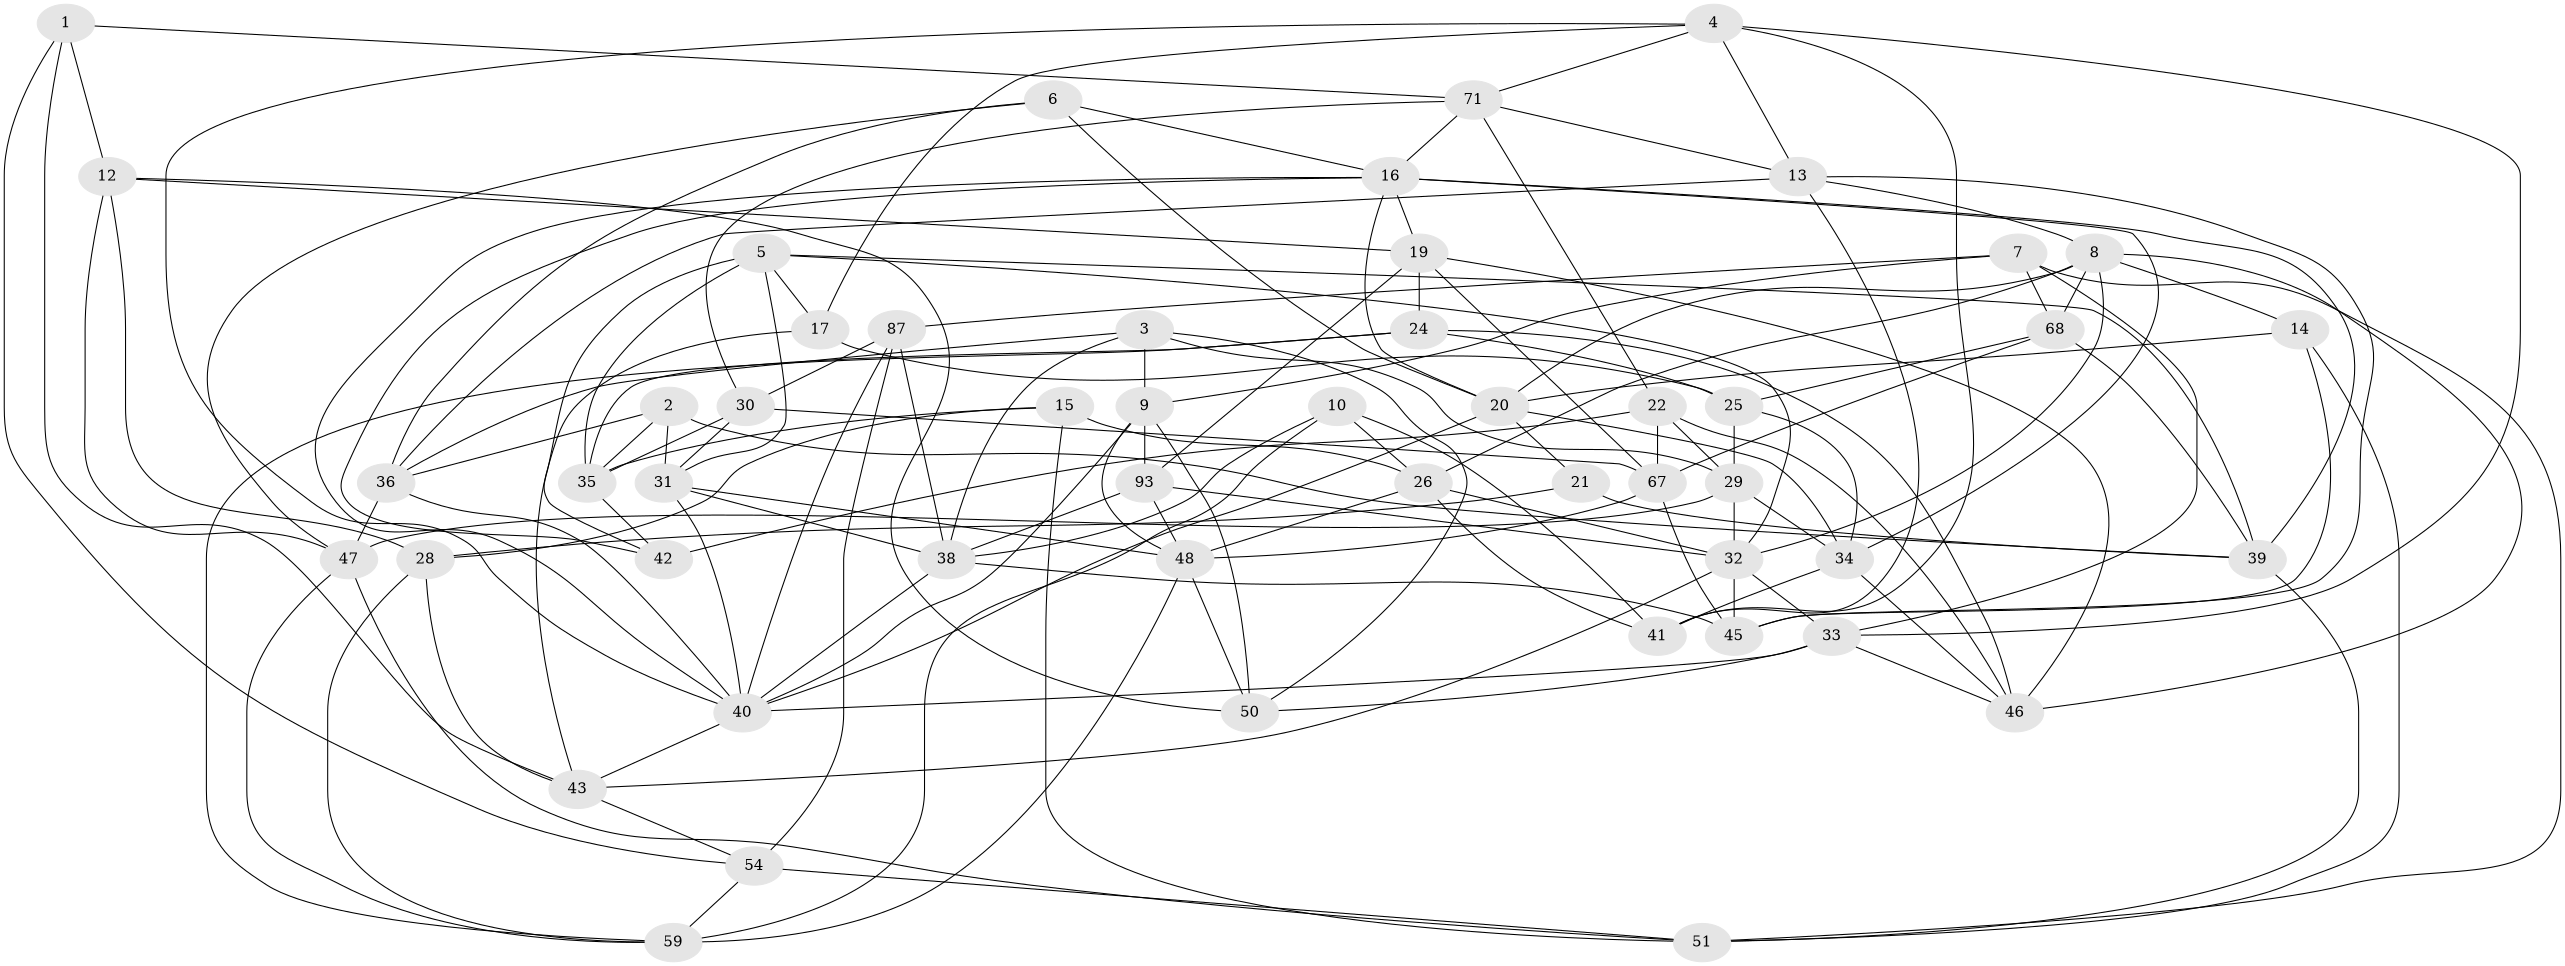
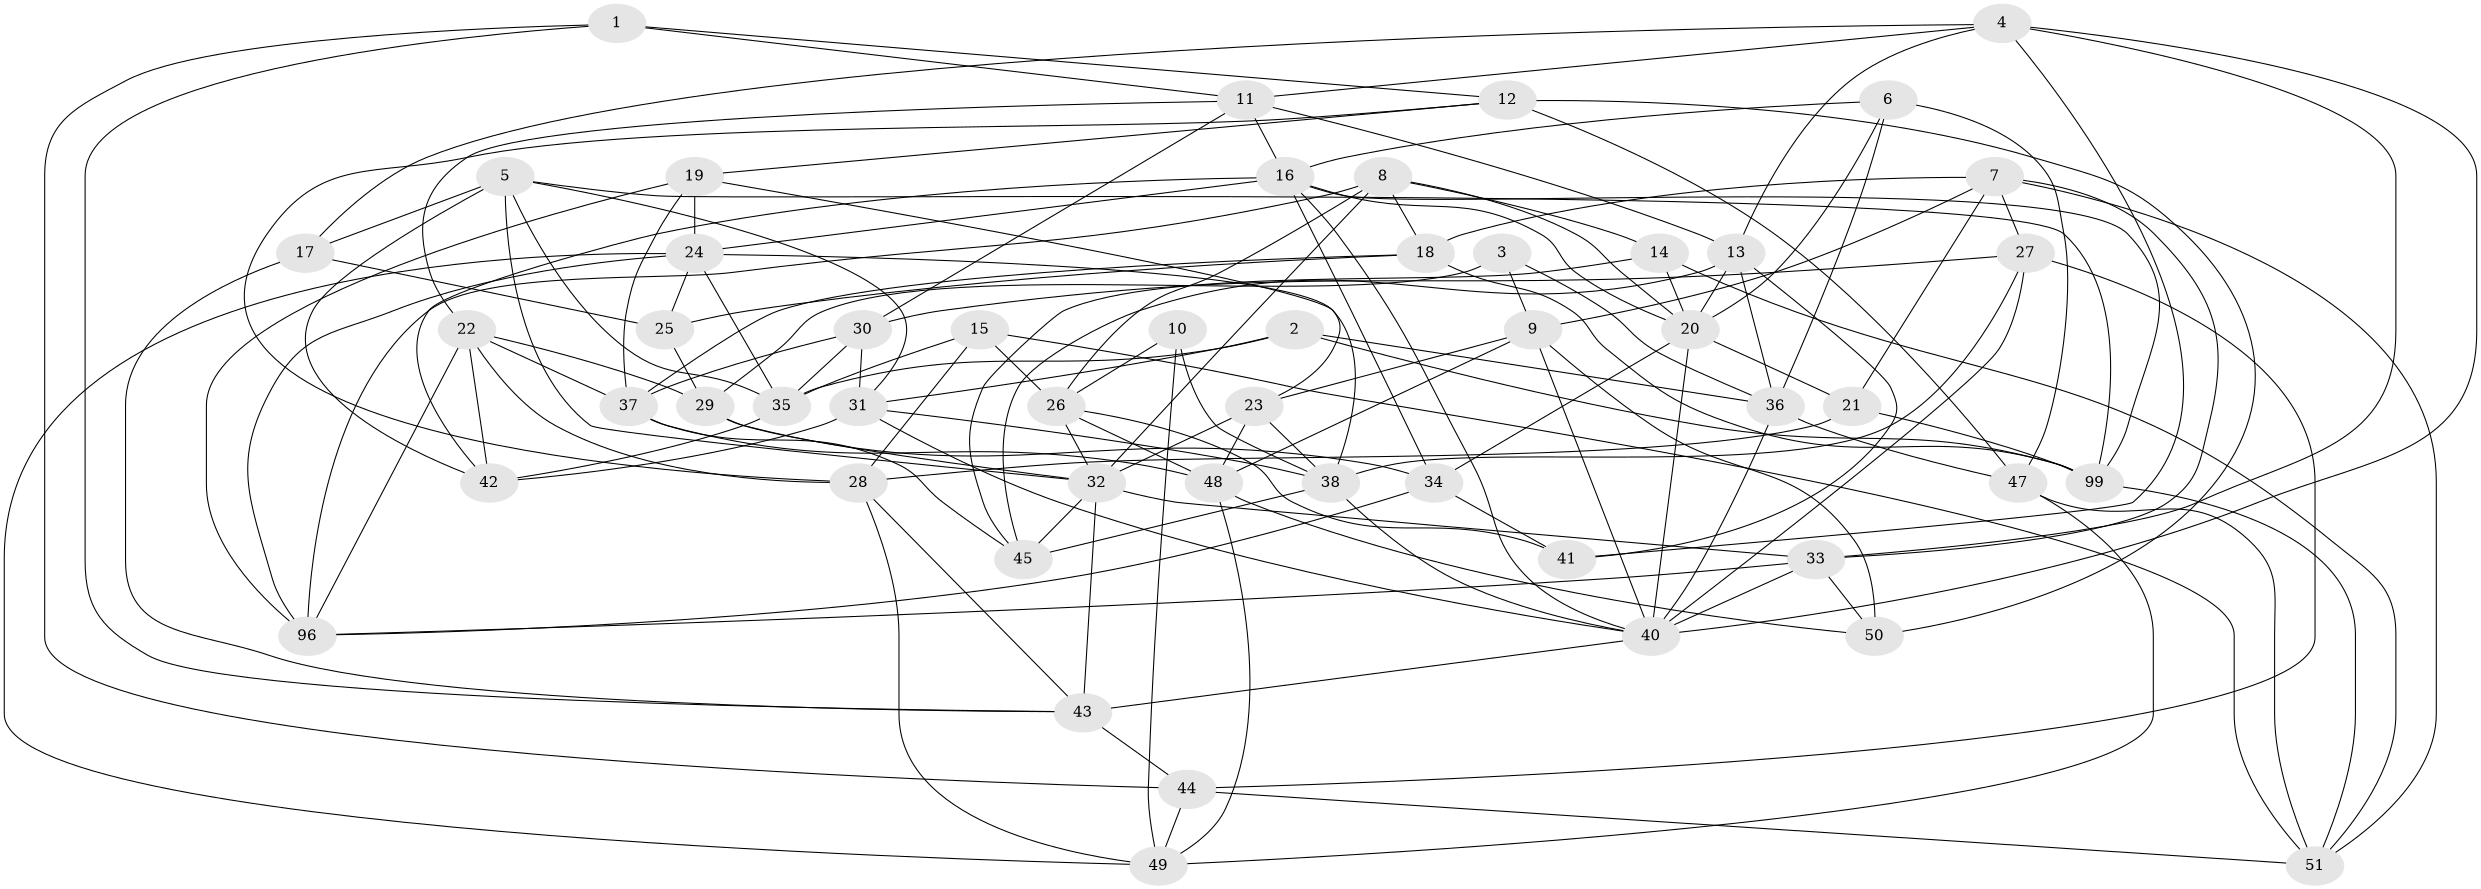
(1473, 100) -> (1246, 100)
(1945, 204) -> (1709, 299)
(1405, 215) -> (990, 215)
none -> (1923, 292)
(897, 330) -> (2026, 253)
(2055, 330) -> (1426, 253)
(1018, 397) -> (1169, 275)
none -> (616, 451)
(1841, 454) -> none
(1466, 474) -> none
(1145, 483) -> (1254, 406)
(1658, 483) -> (629, 406)
(1500, 491) -> none
(832, 508) -> (679, 459)
(974, 520) -> none
(2258, 560) -> (2095, 483)
(2015, 713) -> (307, 636)
(754, 866) -> (1187, 789)
(673, 943) -> (1159, 866)
